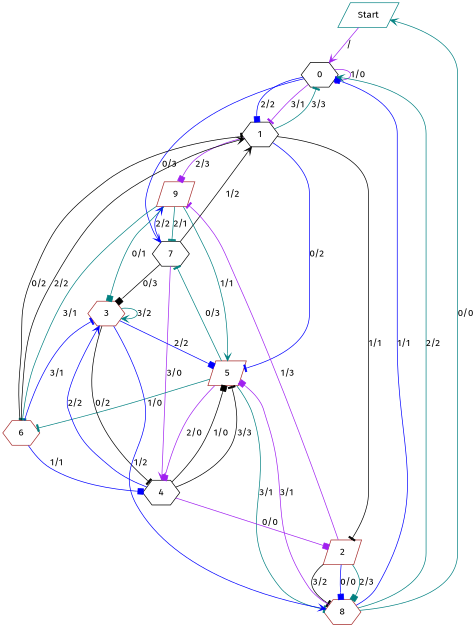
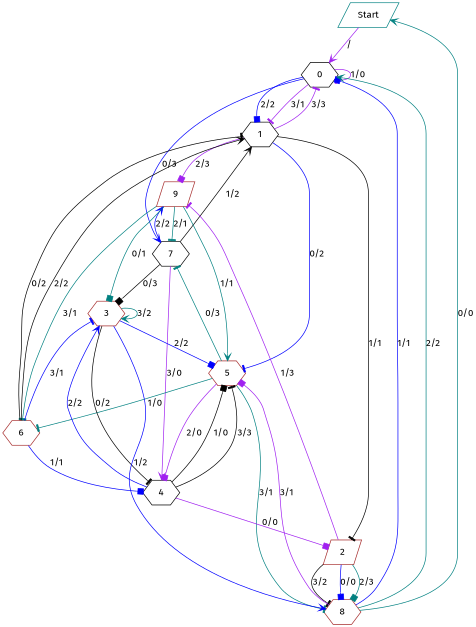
(300, 114) -> (300, 114)
(227, 373) -> (227, 373)
